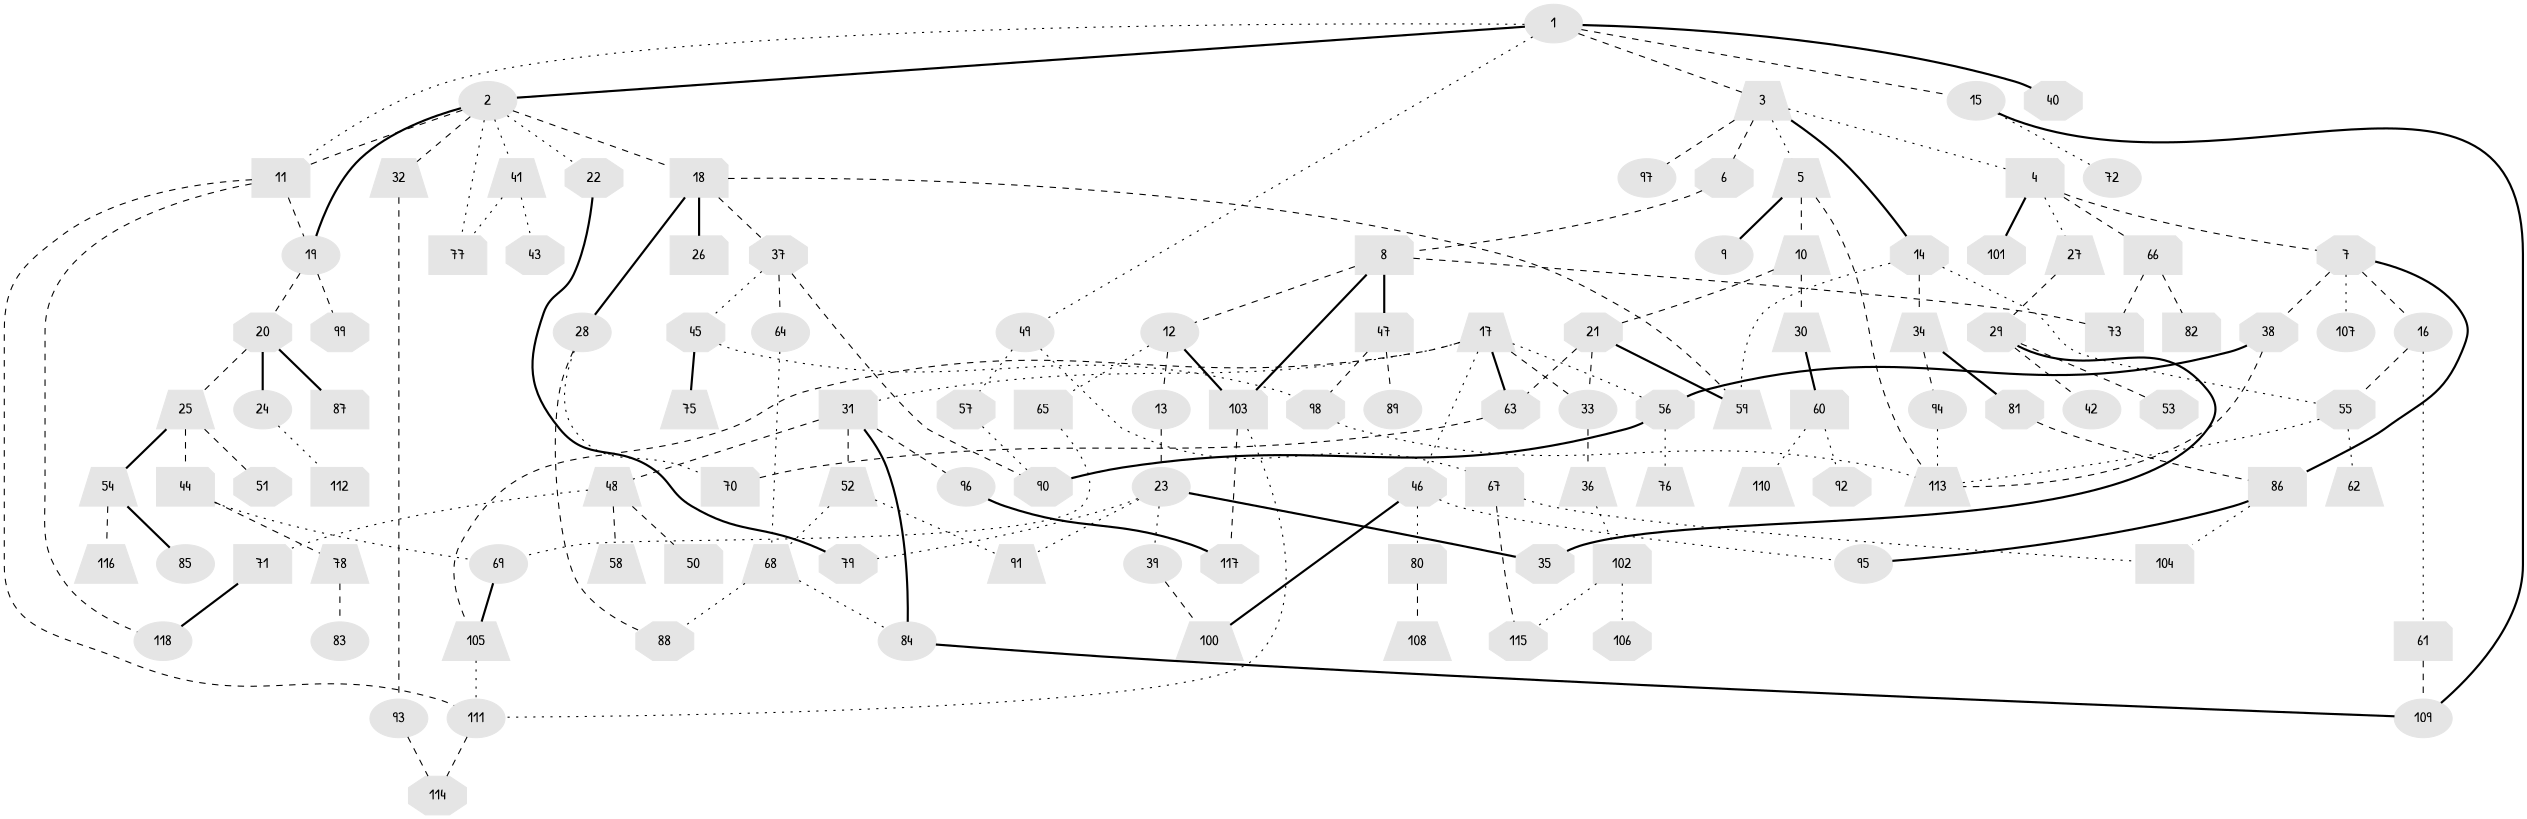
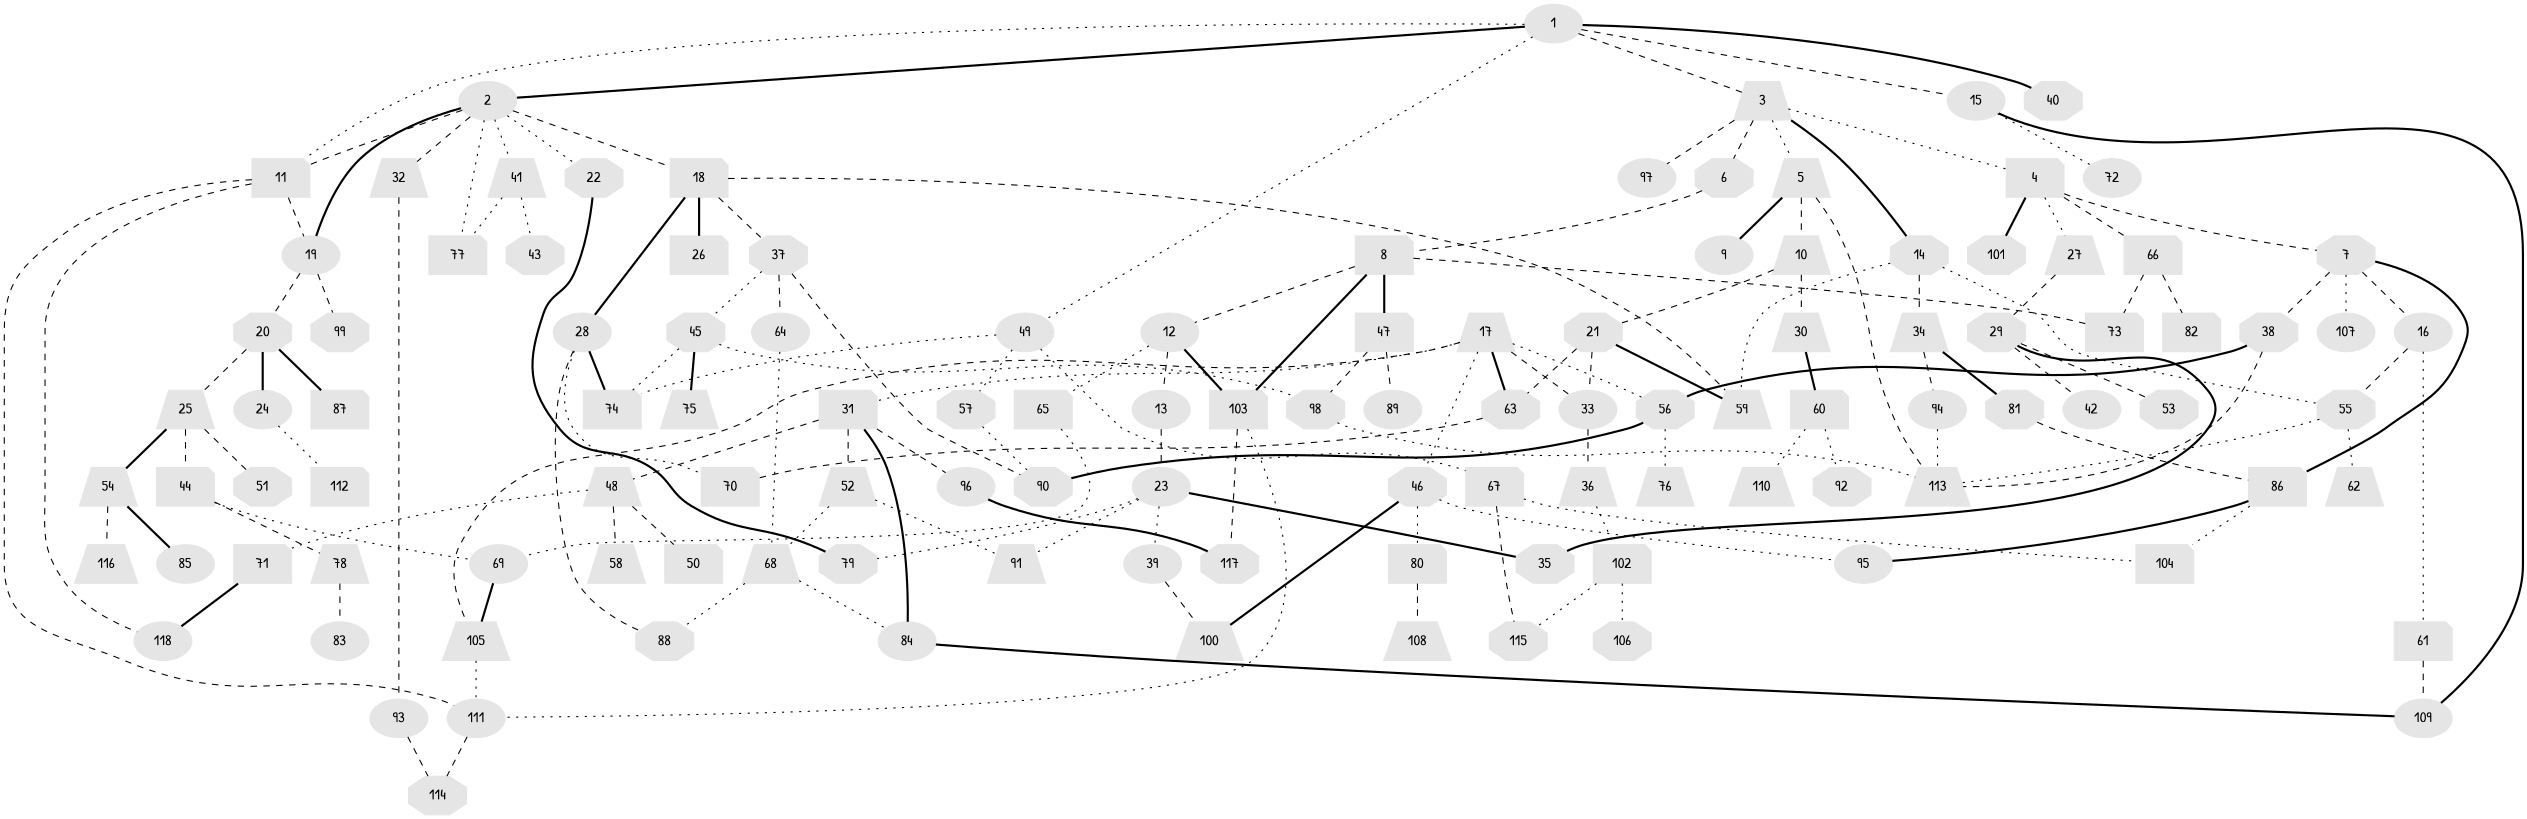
none -> (612, 410)
